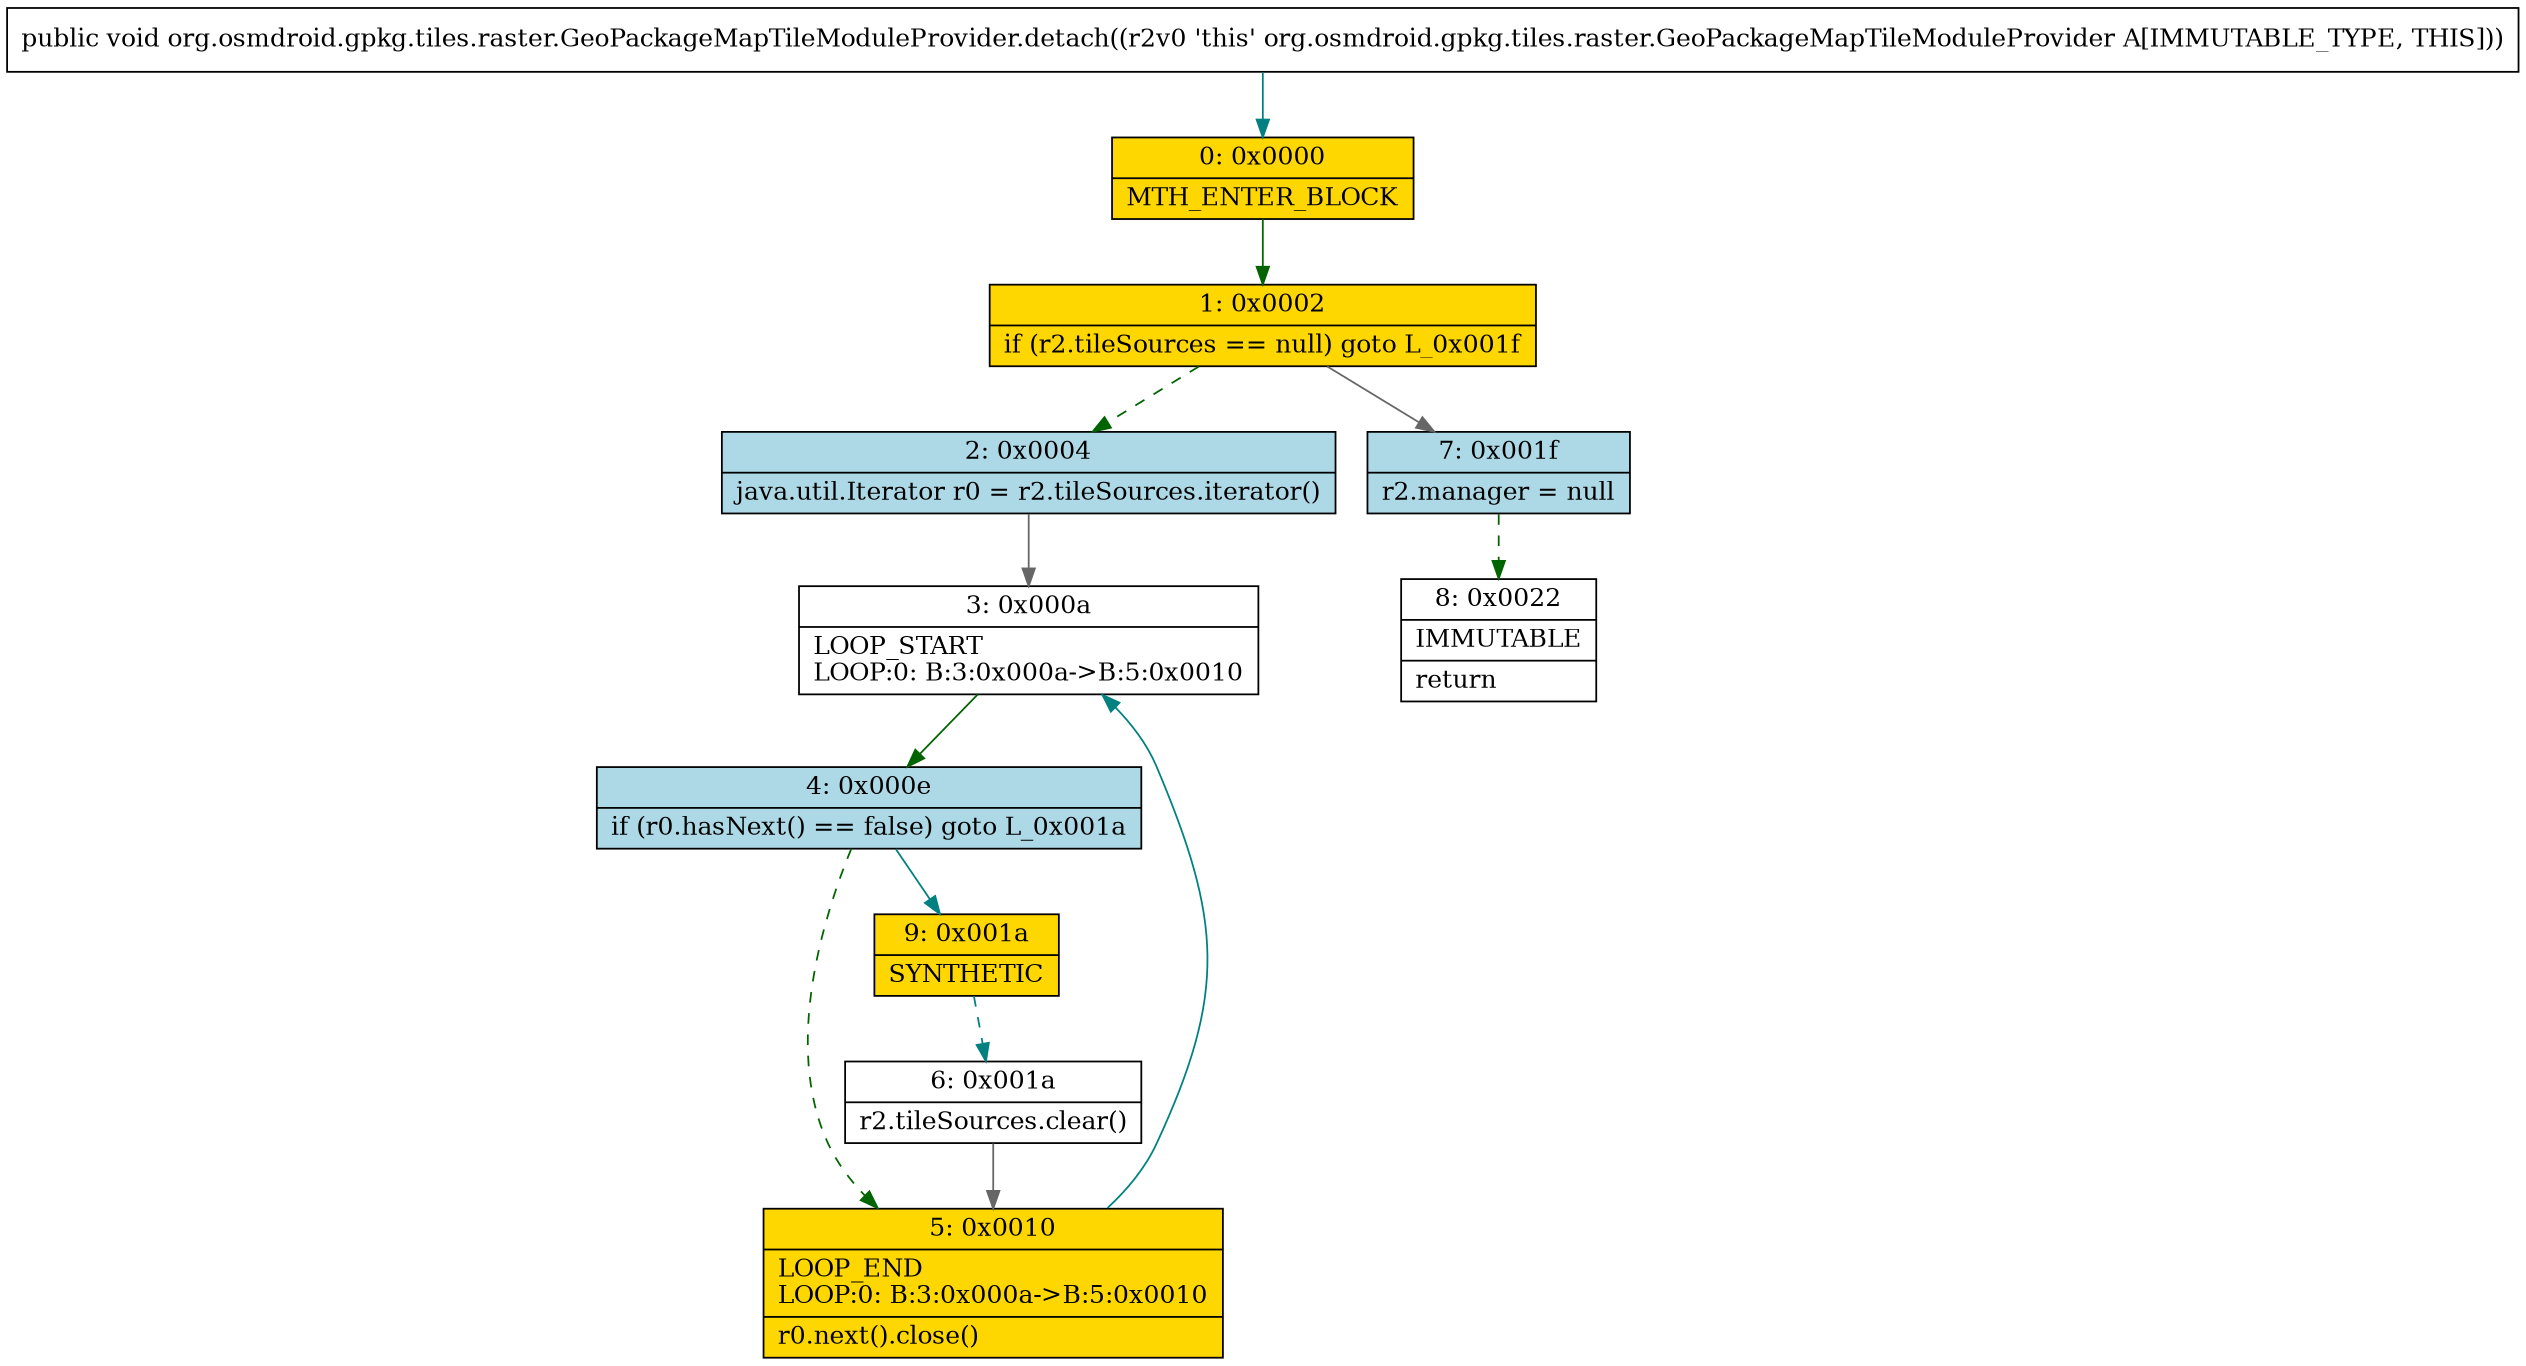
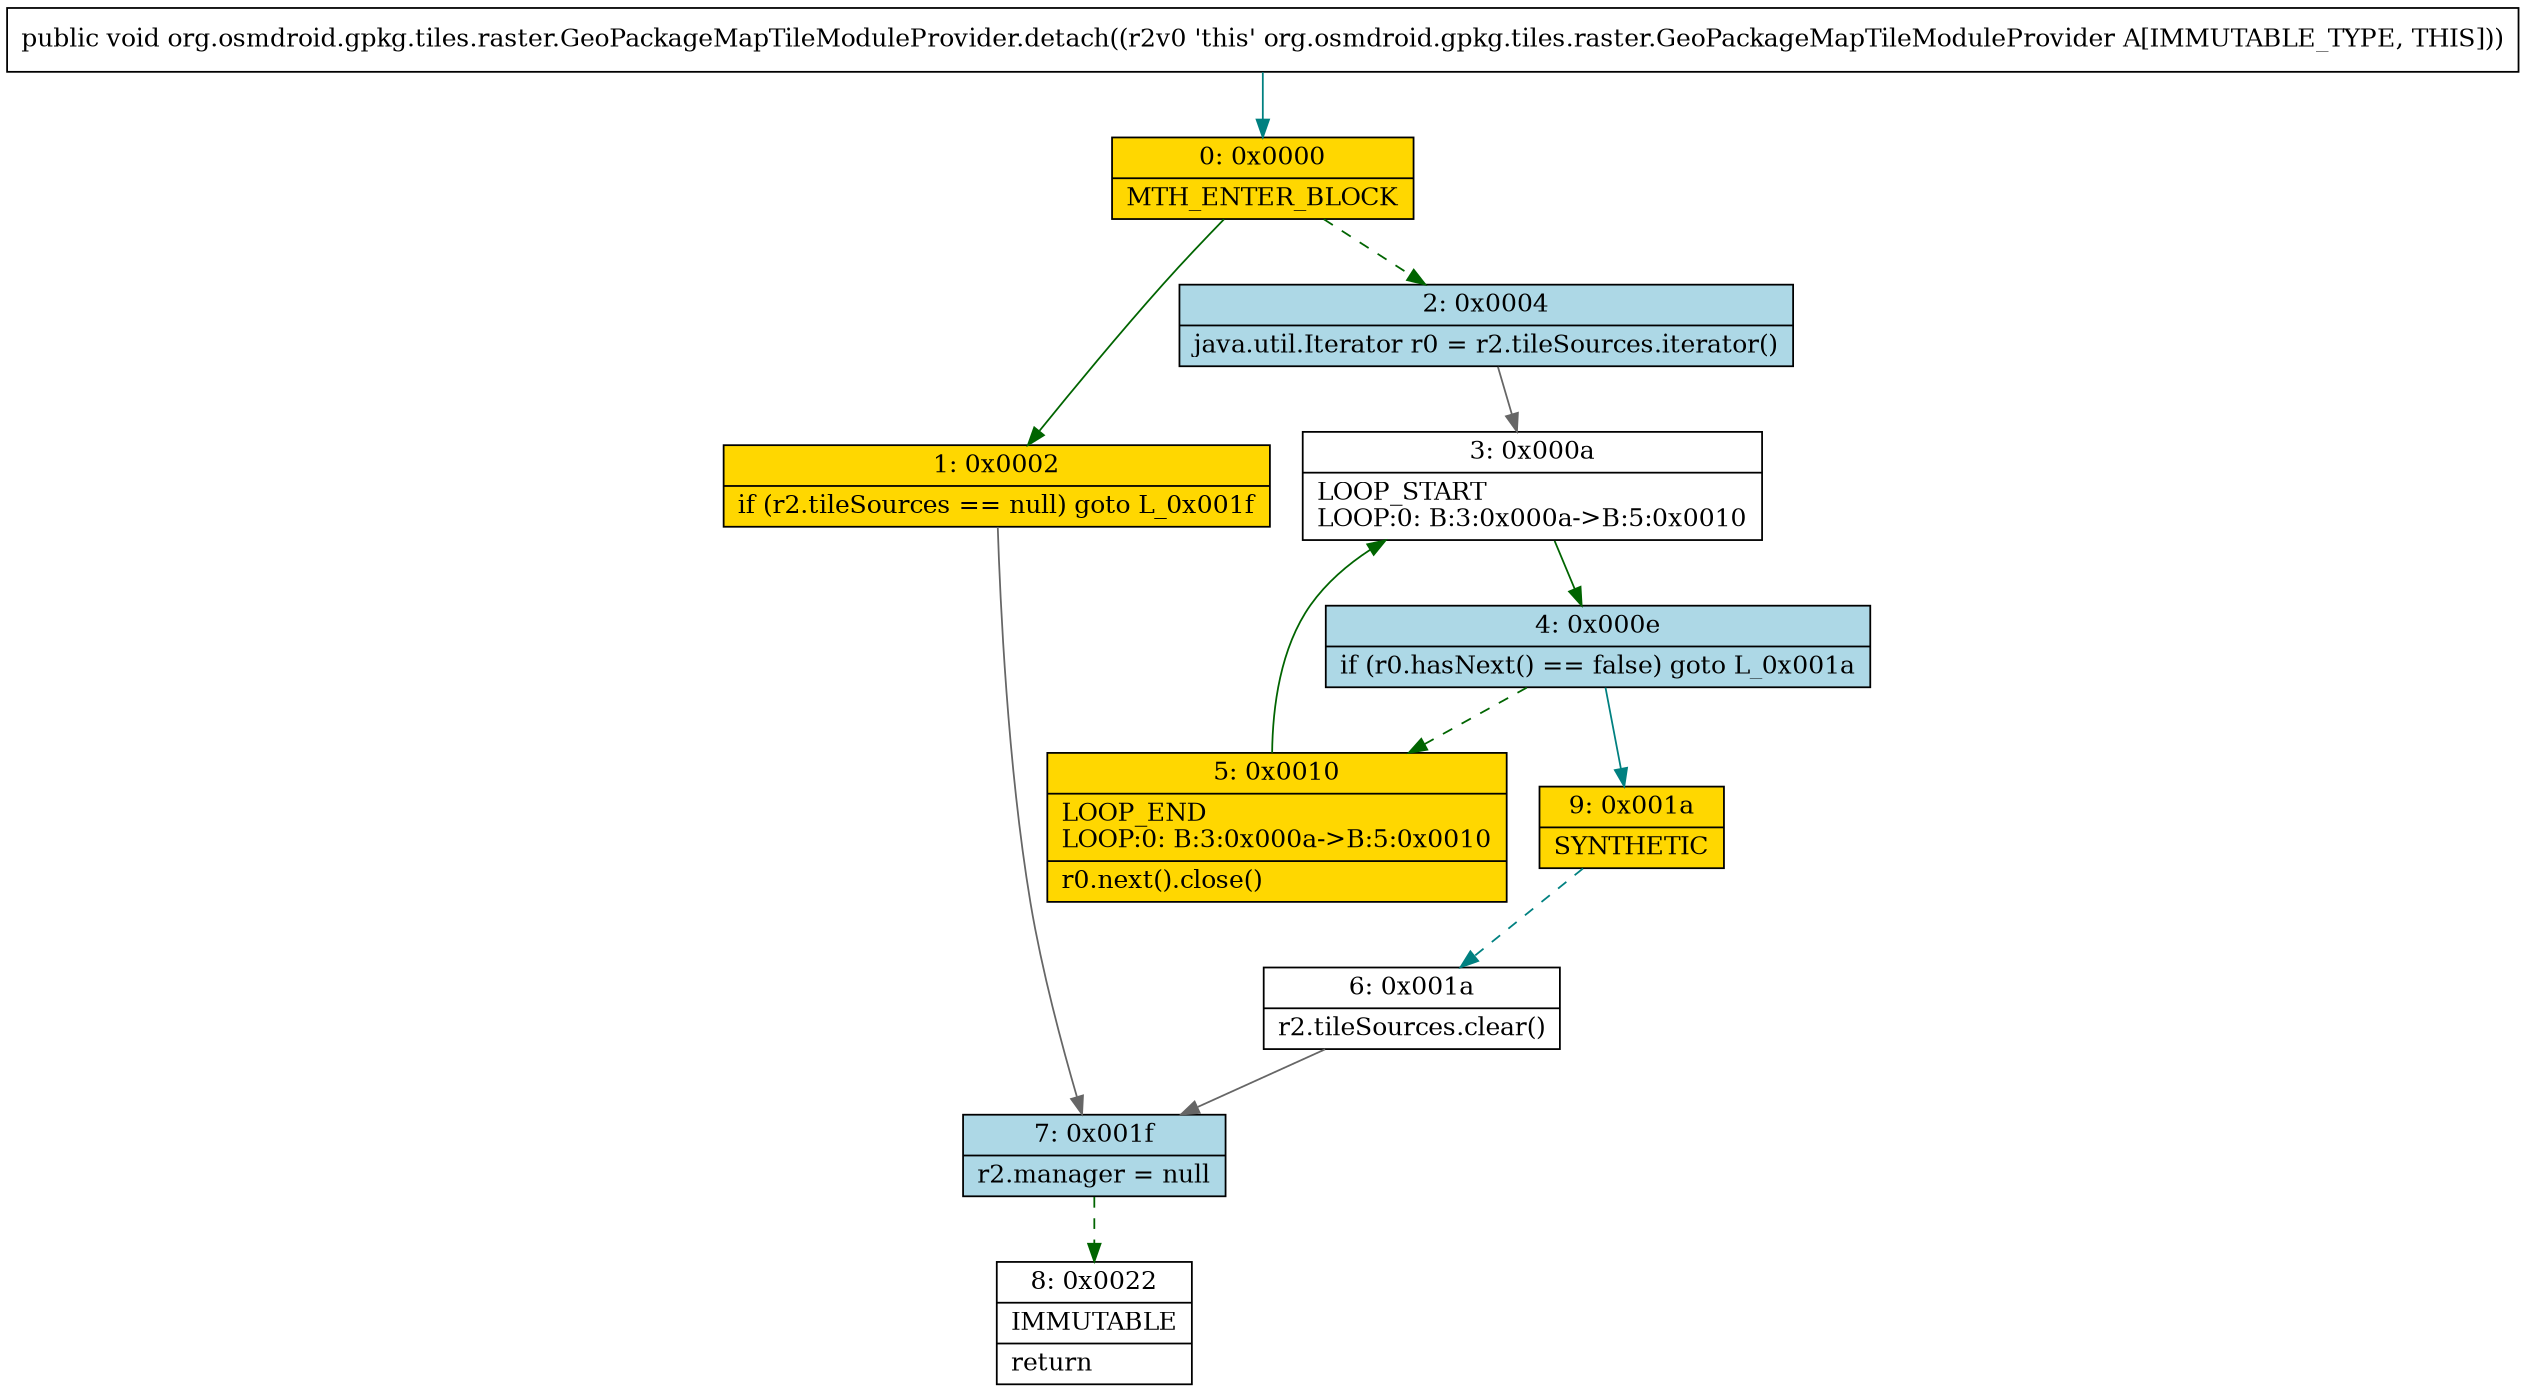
(1153, 394) -> (1367, 247)
(1207, 960) -> (1293, 637)
(993, 1167) -> (1261, 1078)
